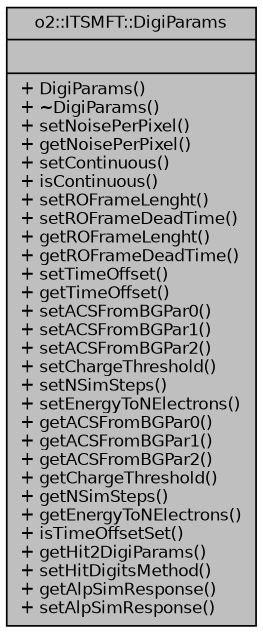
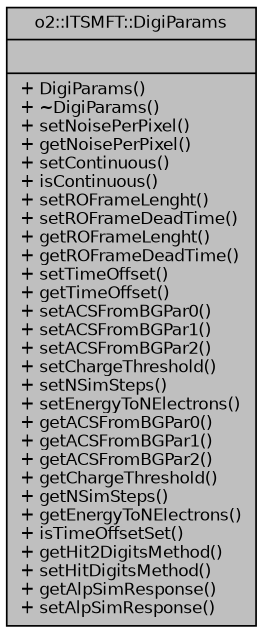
(114, 553) -> (122, 553)
